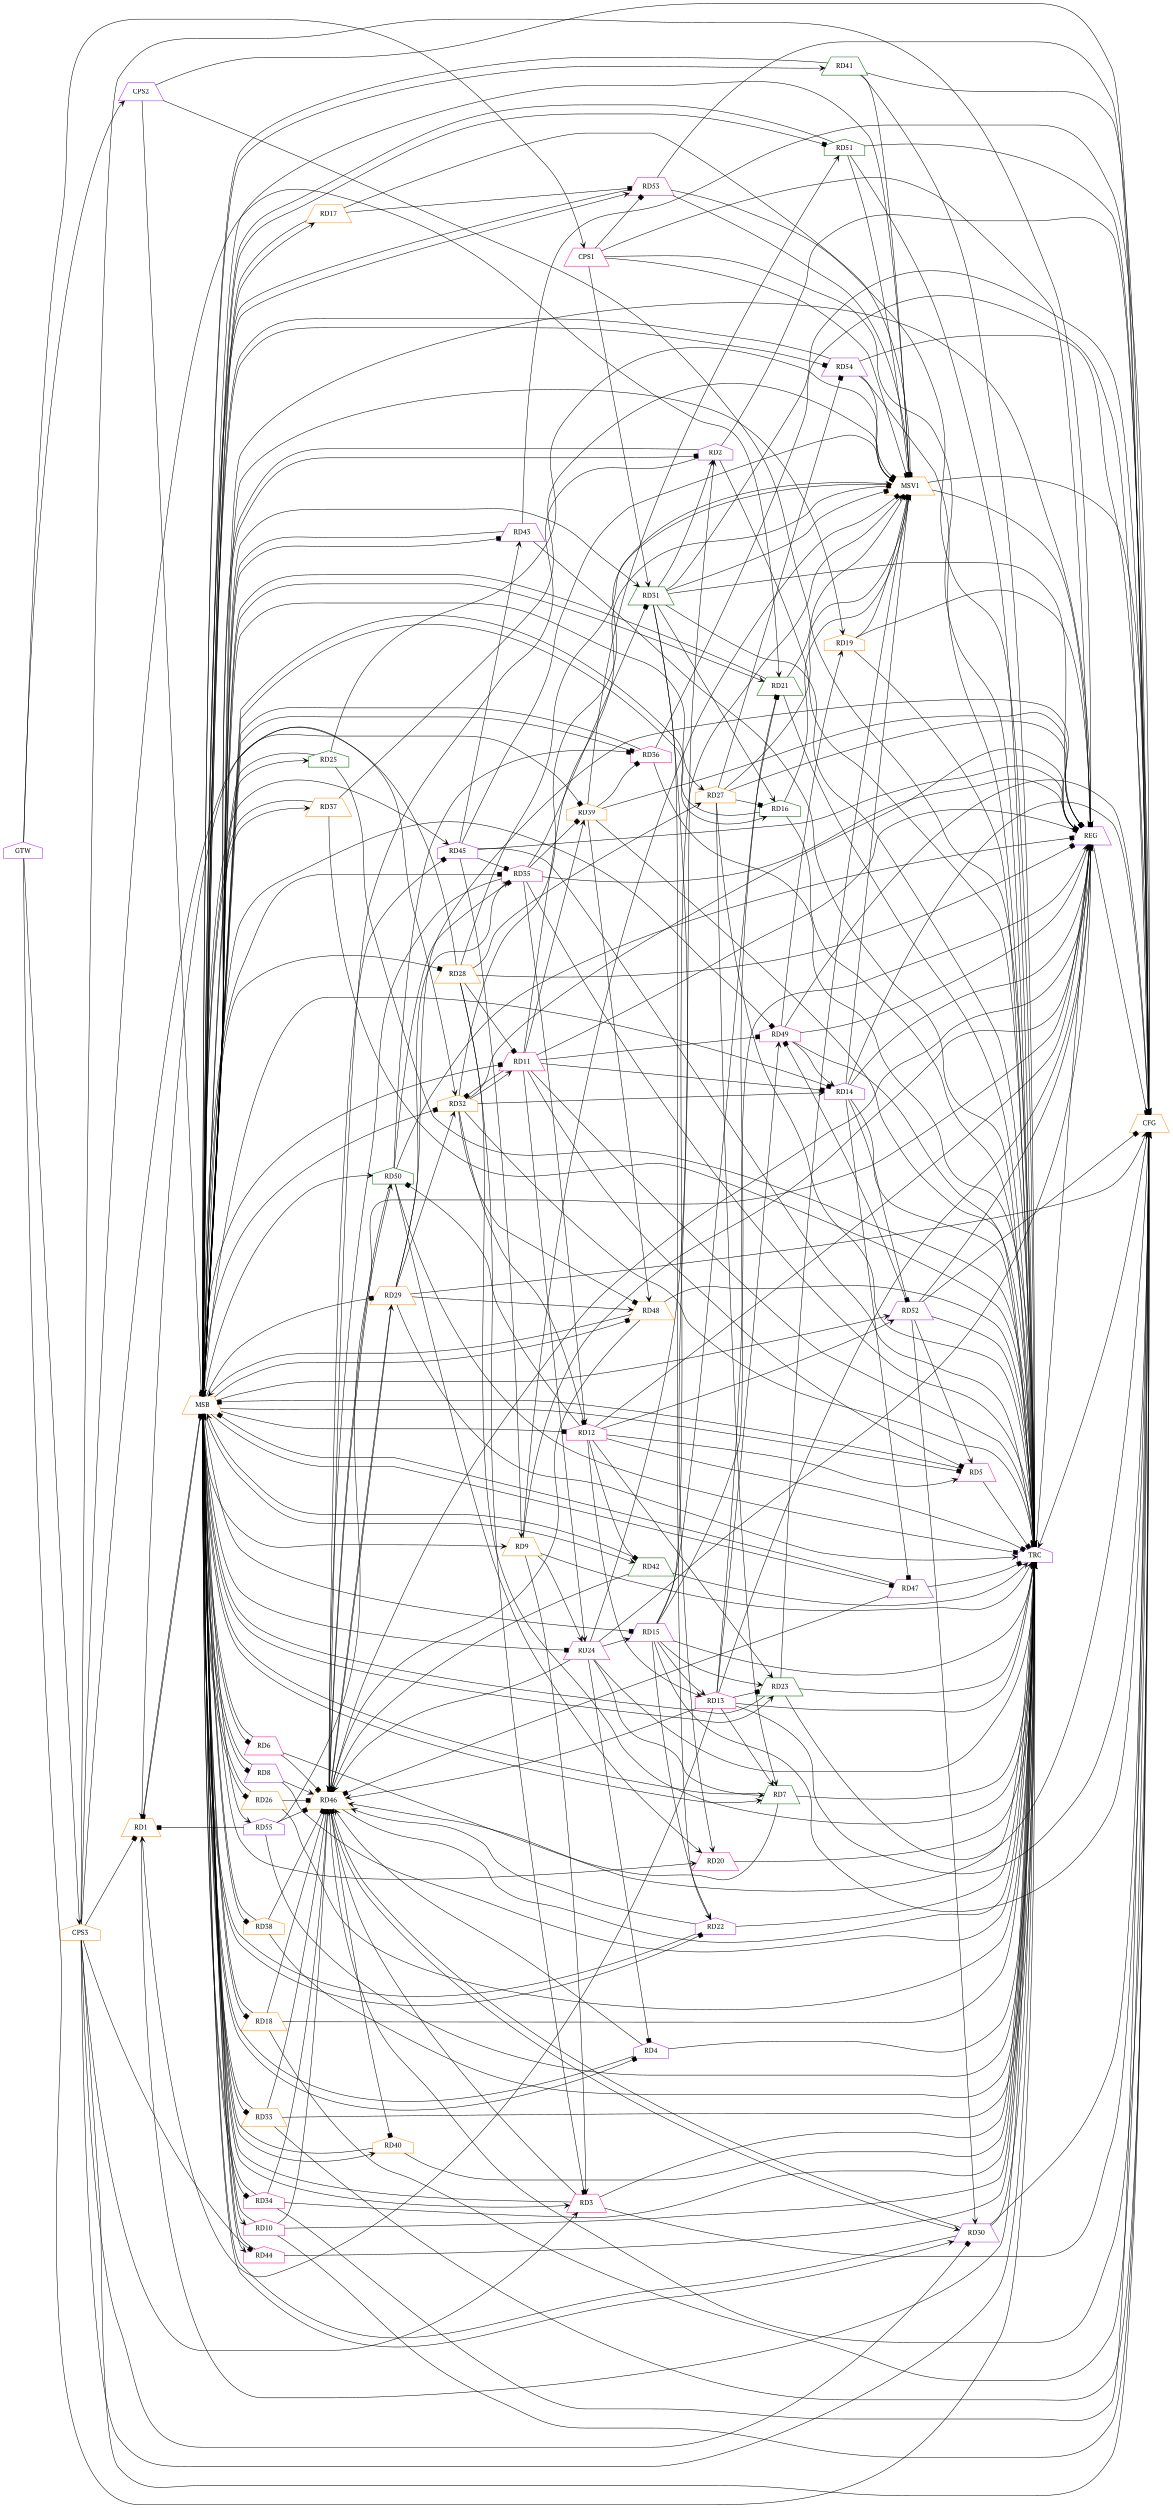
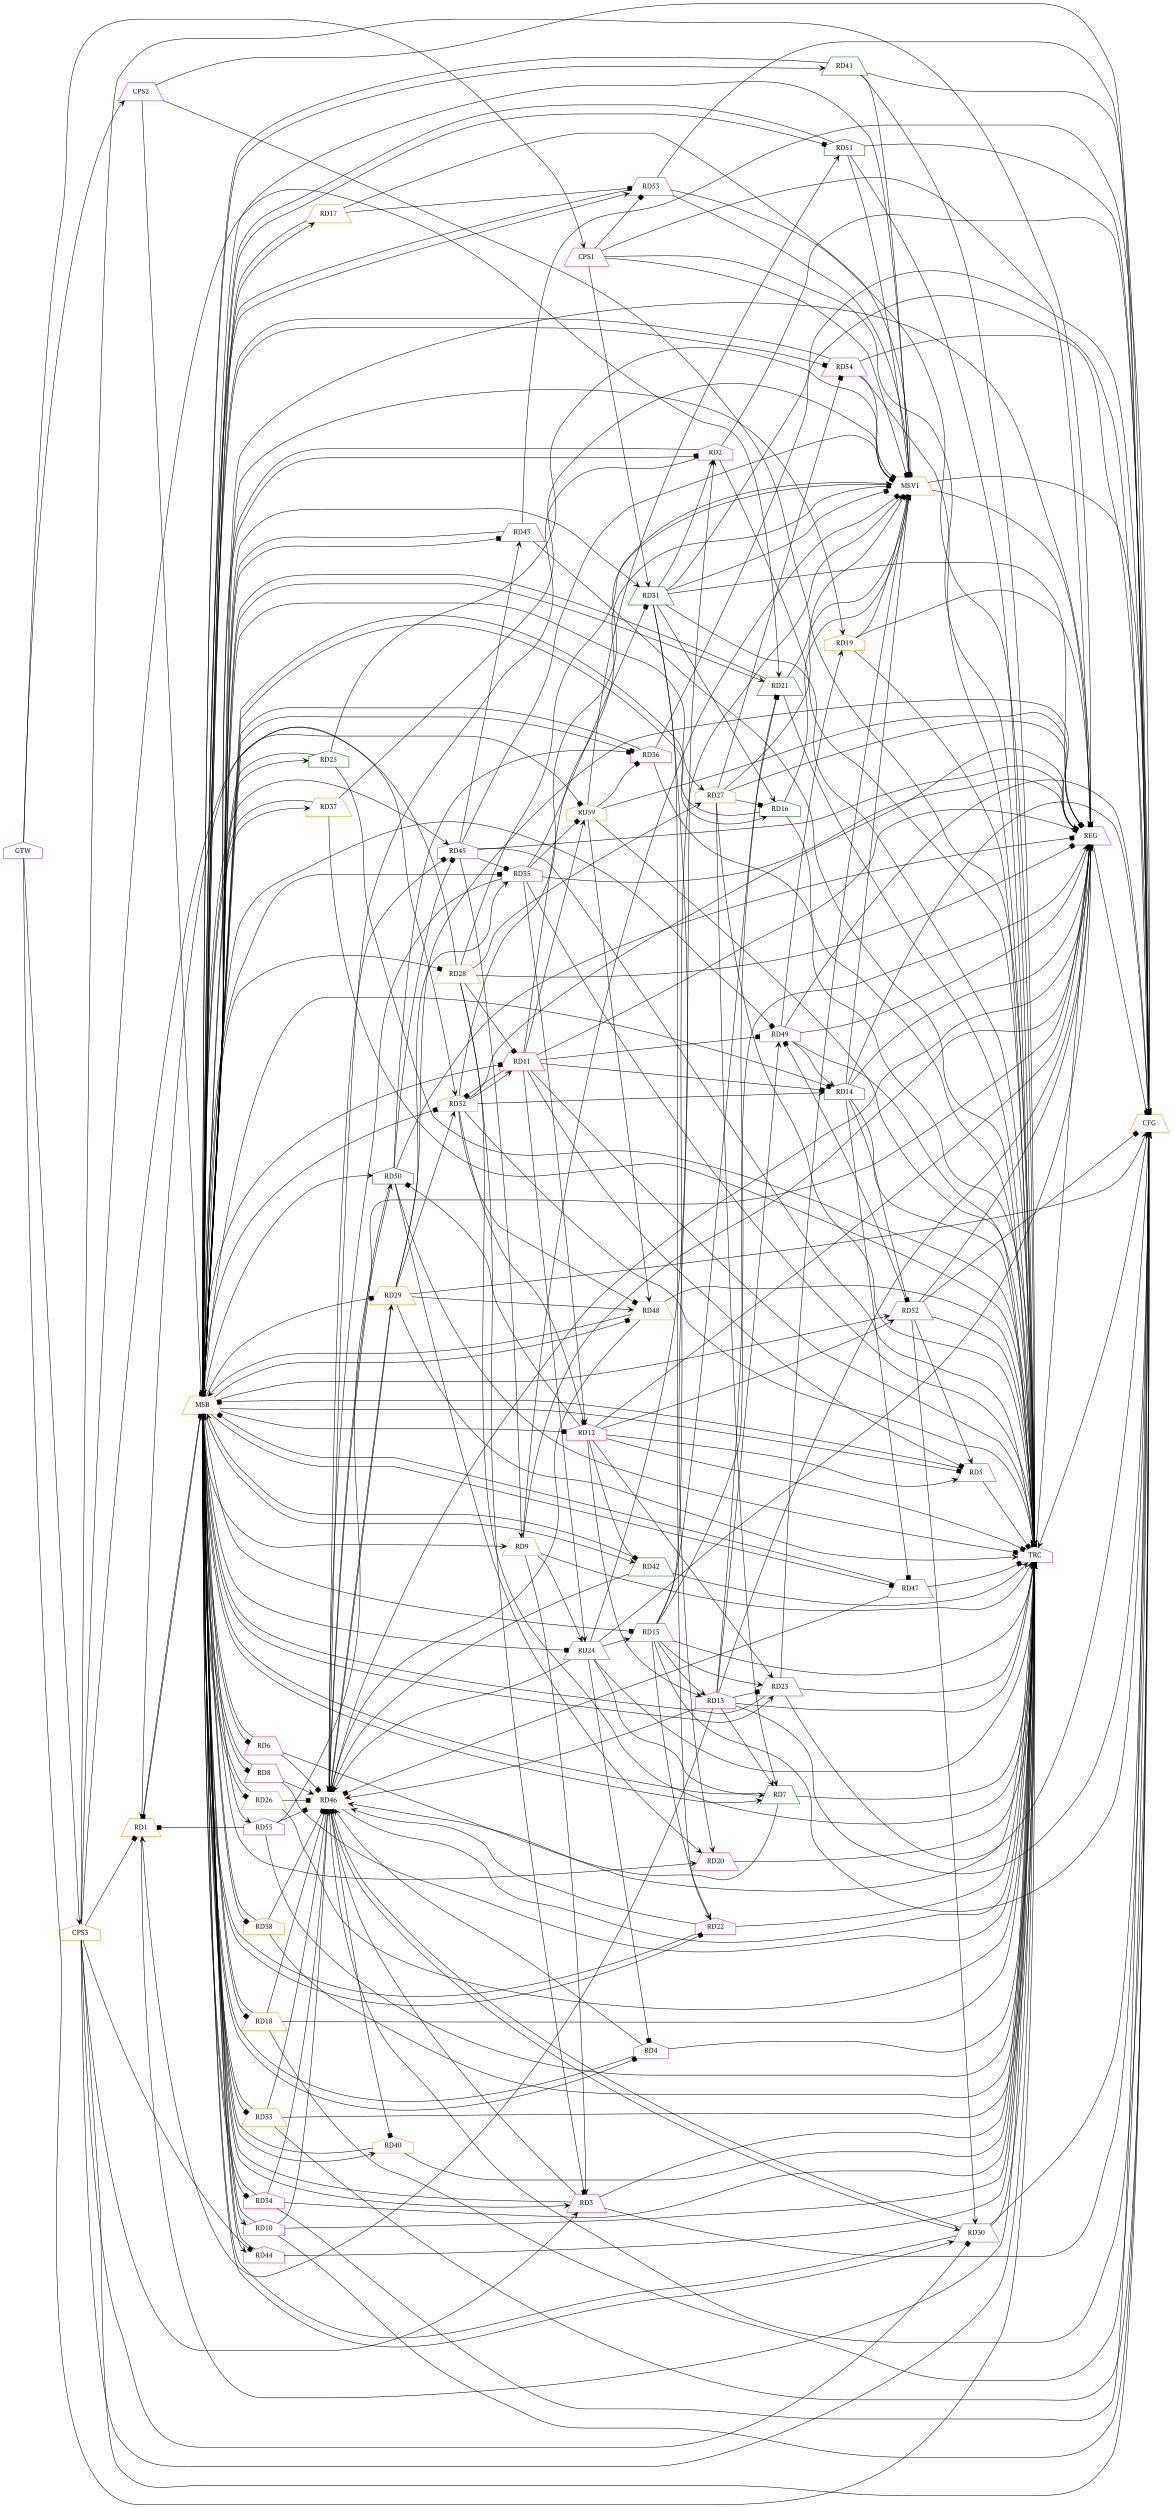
(415, 1008) -> (412, 1013)
(844, 1092) -> (844, 1092)
(780, 1687) -> (780, 1687)
